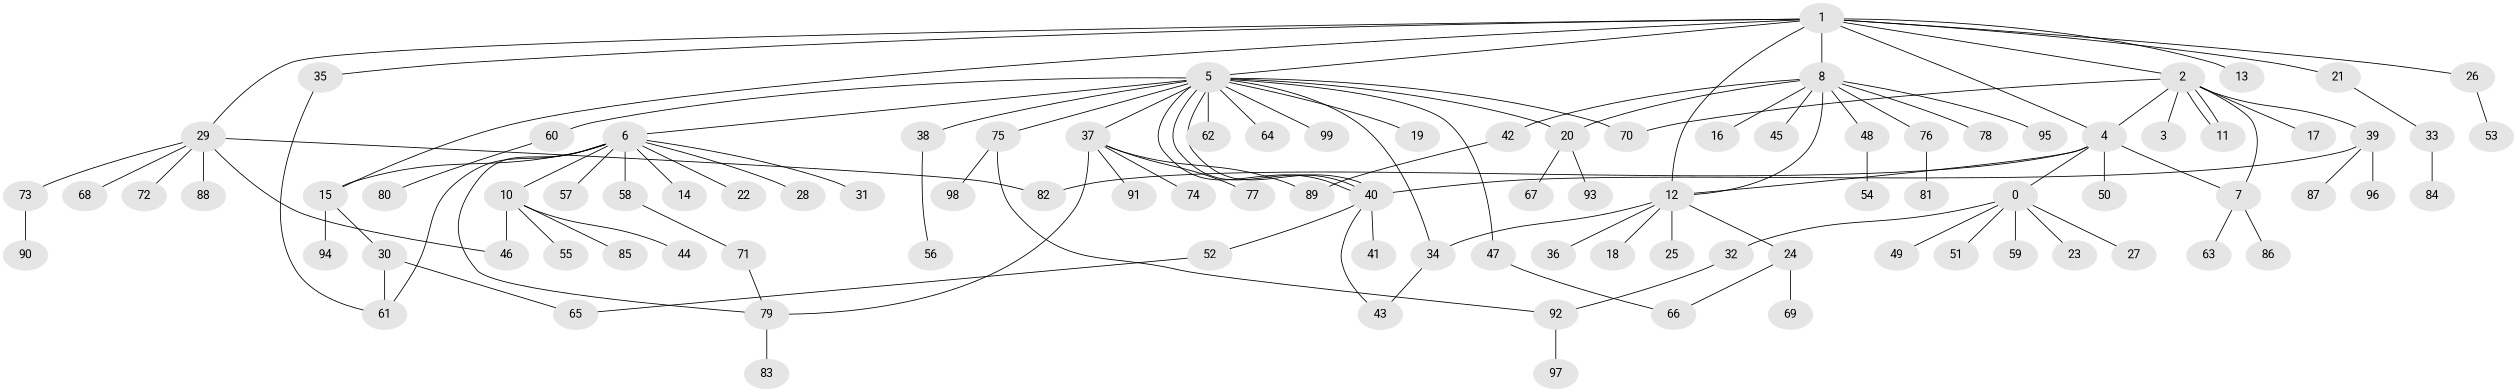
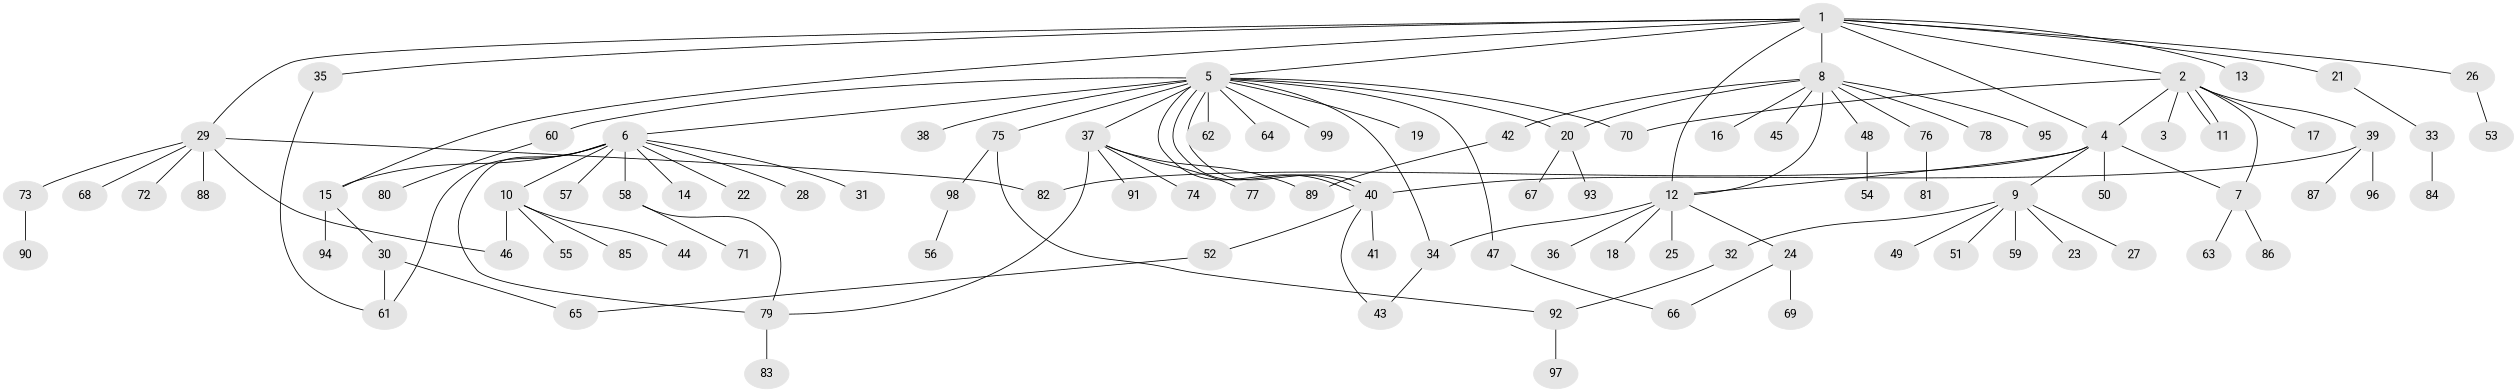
(922, 196) -> (942, 226)
(2015, 196) -> (2015, 196)
(755, 285) -> (742, 219)
